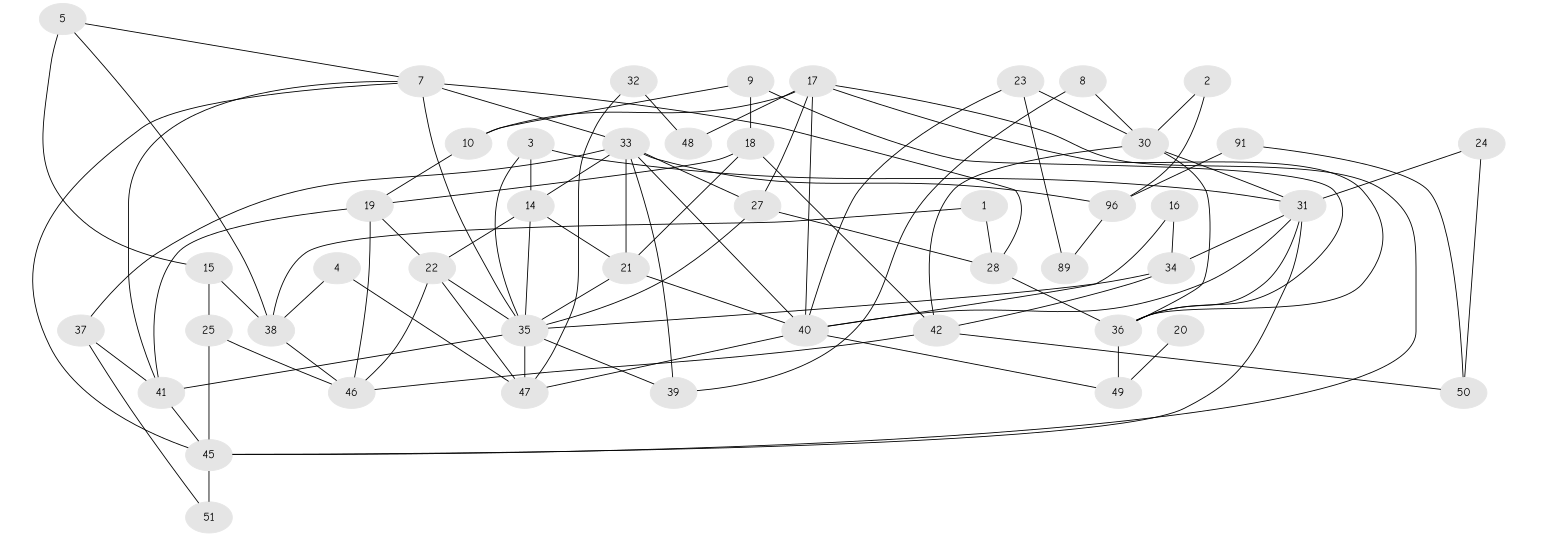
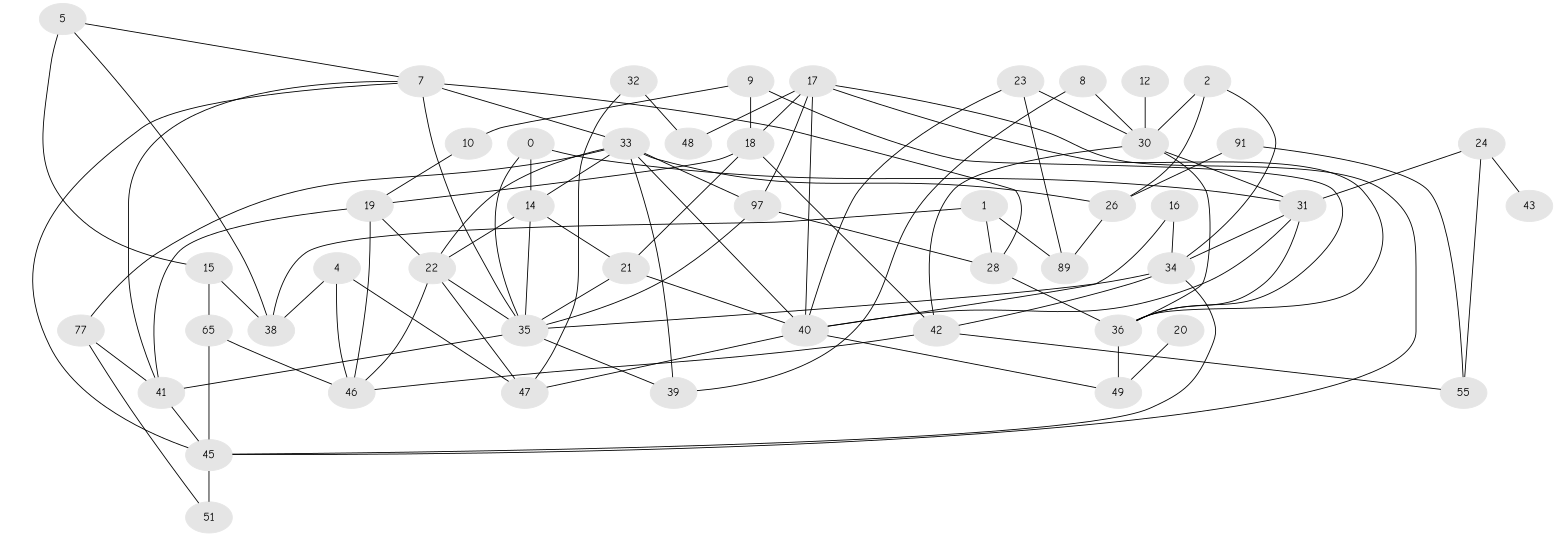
none -> (1145, 81)
(641, 112) -> (782, 112)
(531, 144) -> (531, 144)
none -> (1260, 181)
(626, 206) -> (515, 181)
(758, 206) -> (758, 206)
(1112, 206) -> (1112, 206)
none -> (1529, 206)
none -> (1025, 237)
(81, 331) -> (81, 331)
(209, 331) -> (209, 331)
(310, 361) -> (338, 331)
(525, 362) -> none
(1464, 393) -> (1464, 393)
(825, 444) -> (775, 443)
